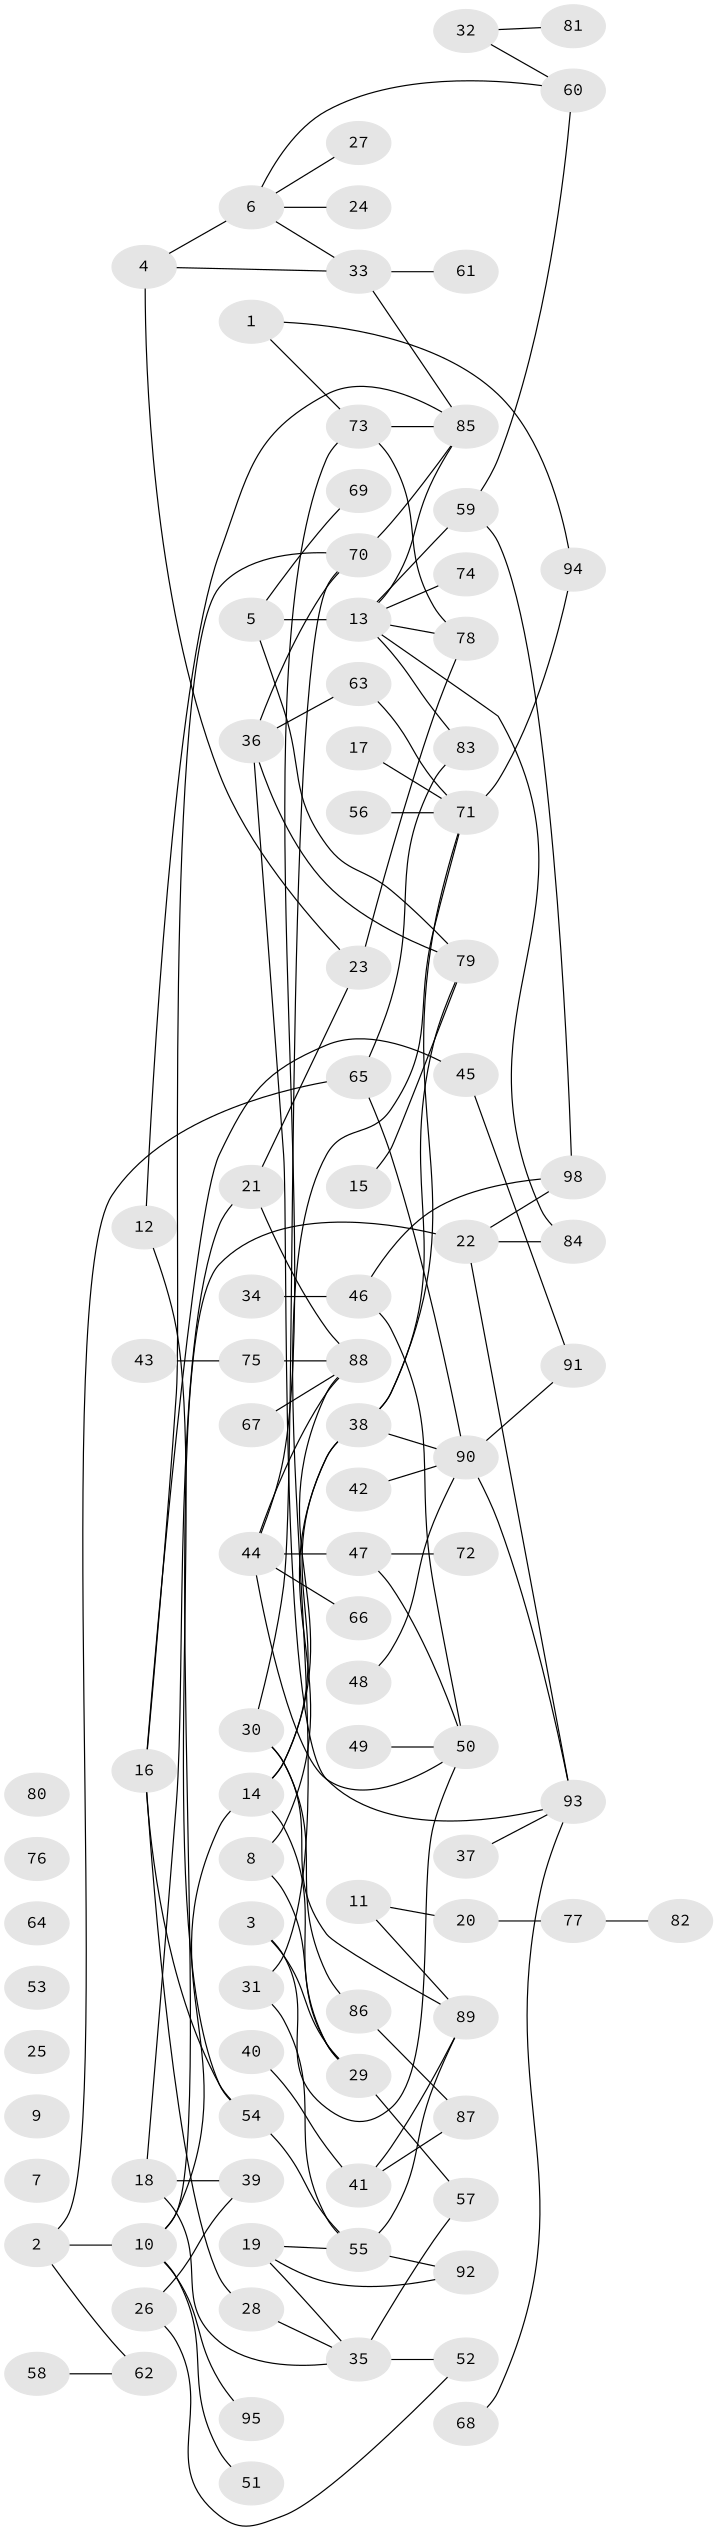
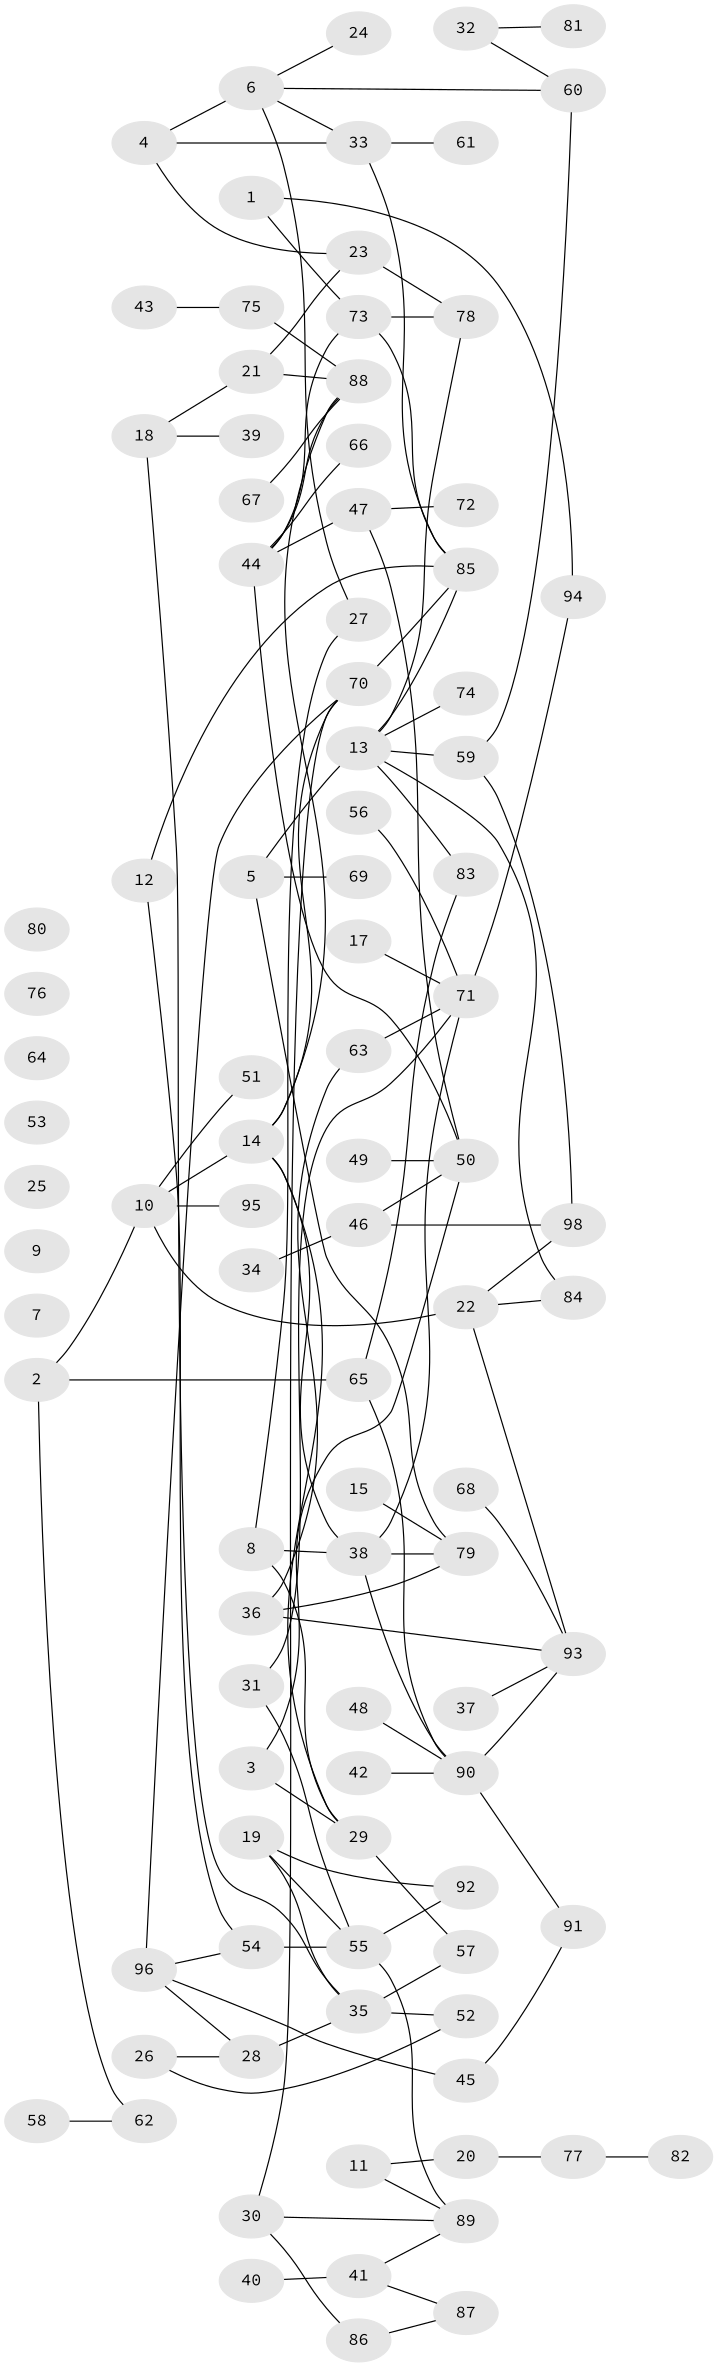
(300, 632) -> (310, 957)
none -> (288, 1012)
(144, 1771) -> (144, 1970)
(198, 2245) -> (198, 2057)
